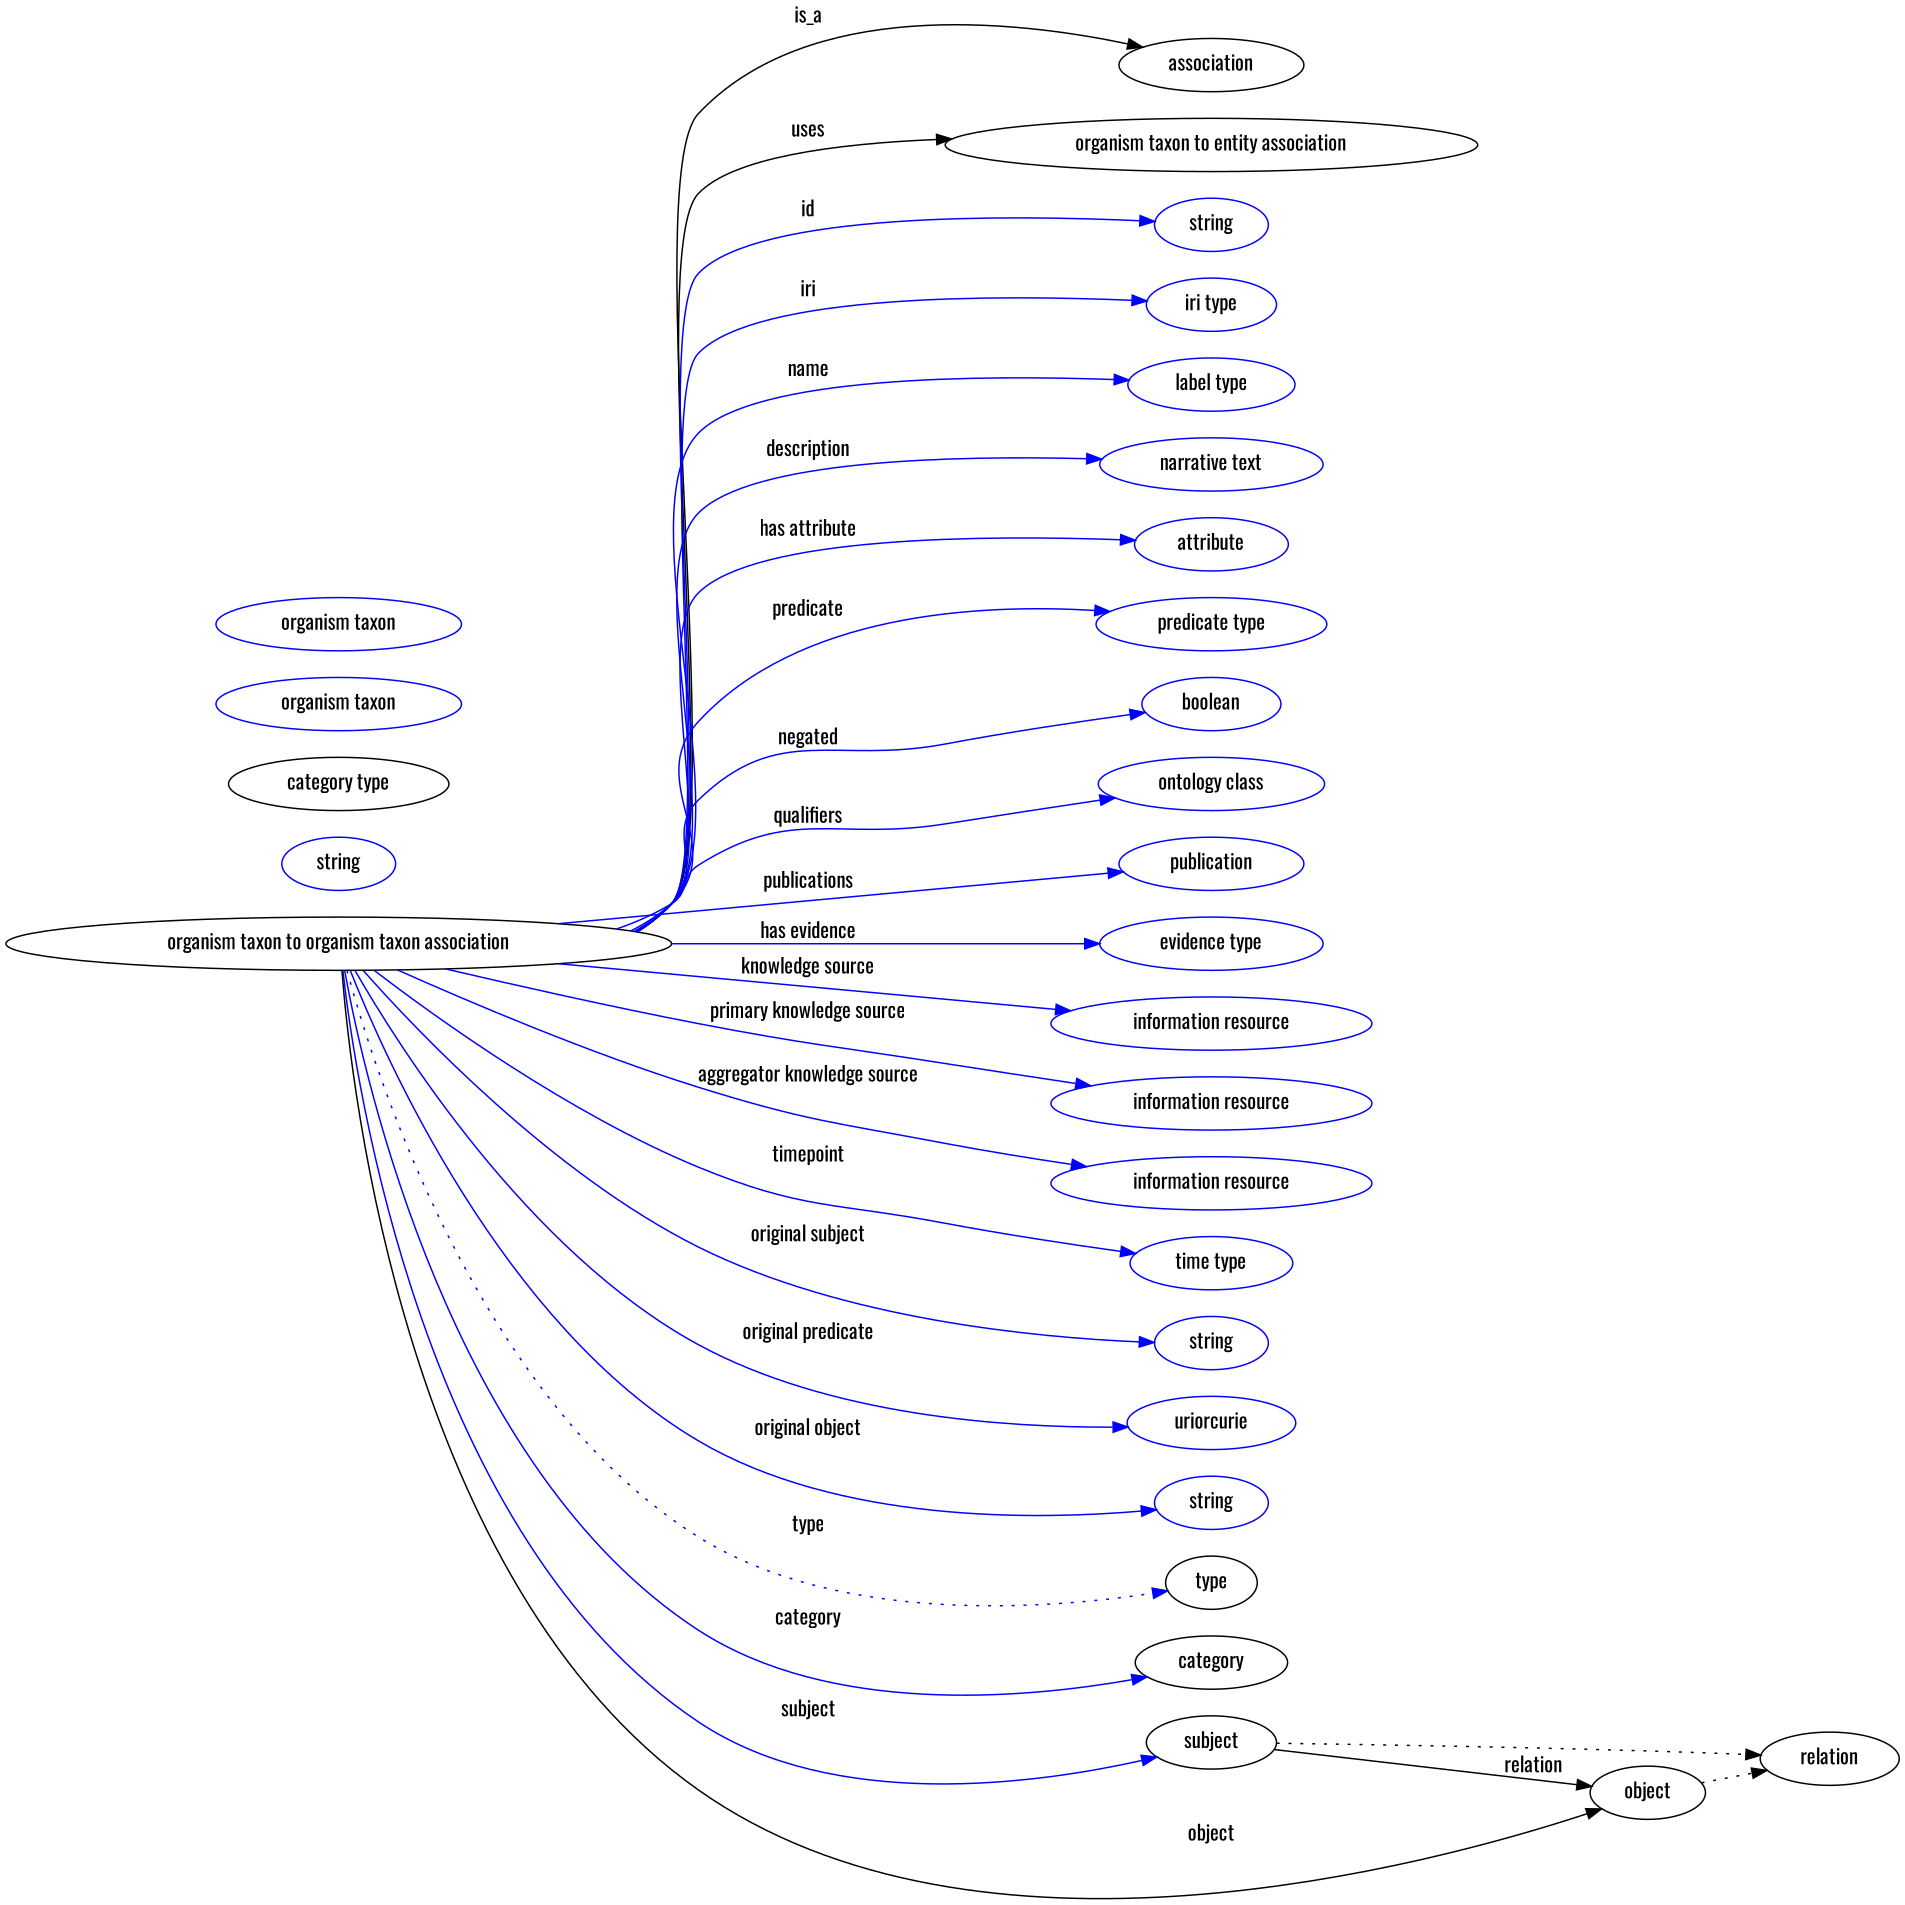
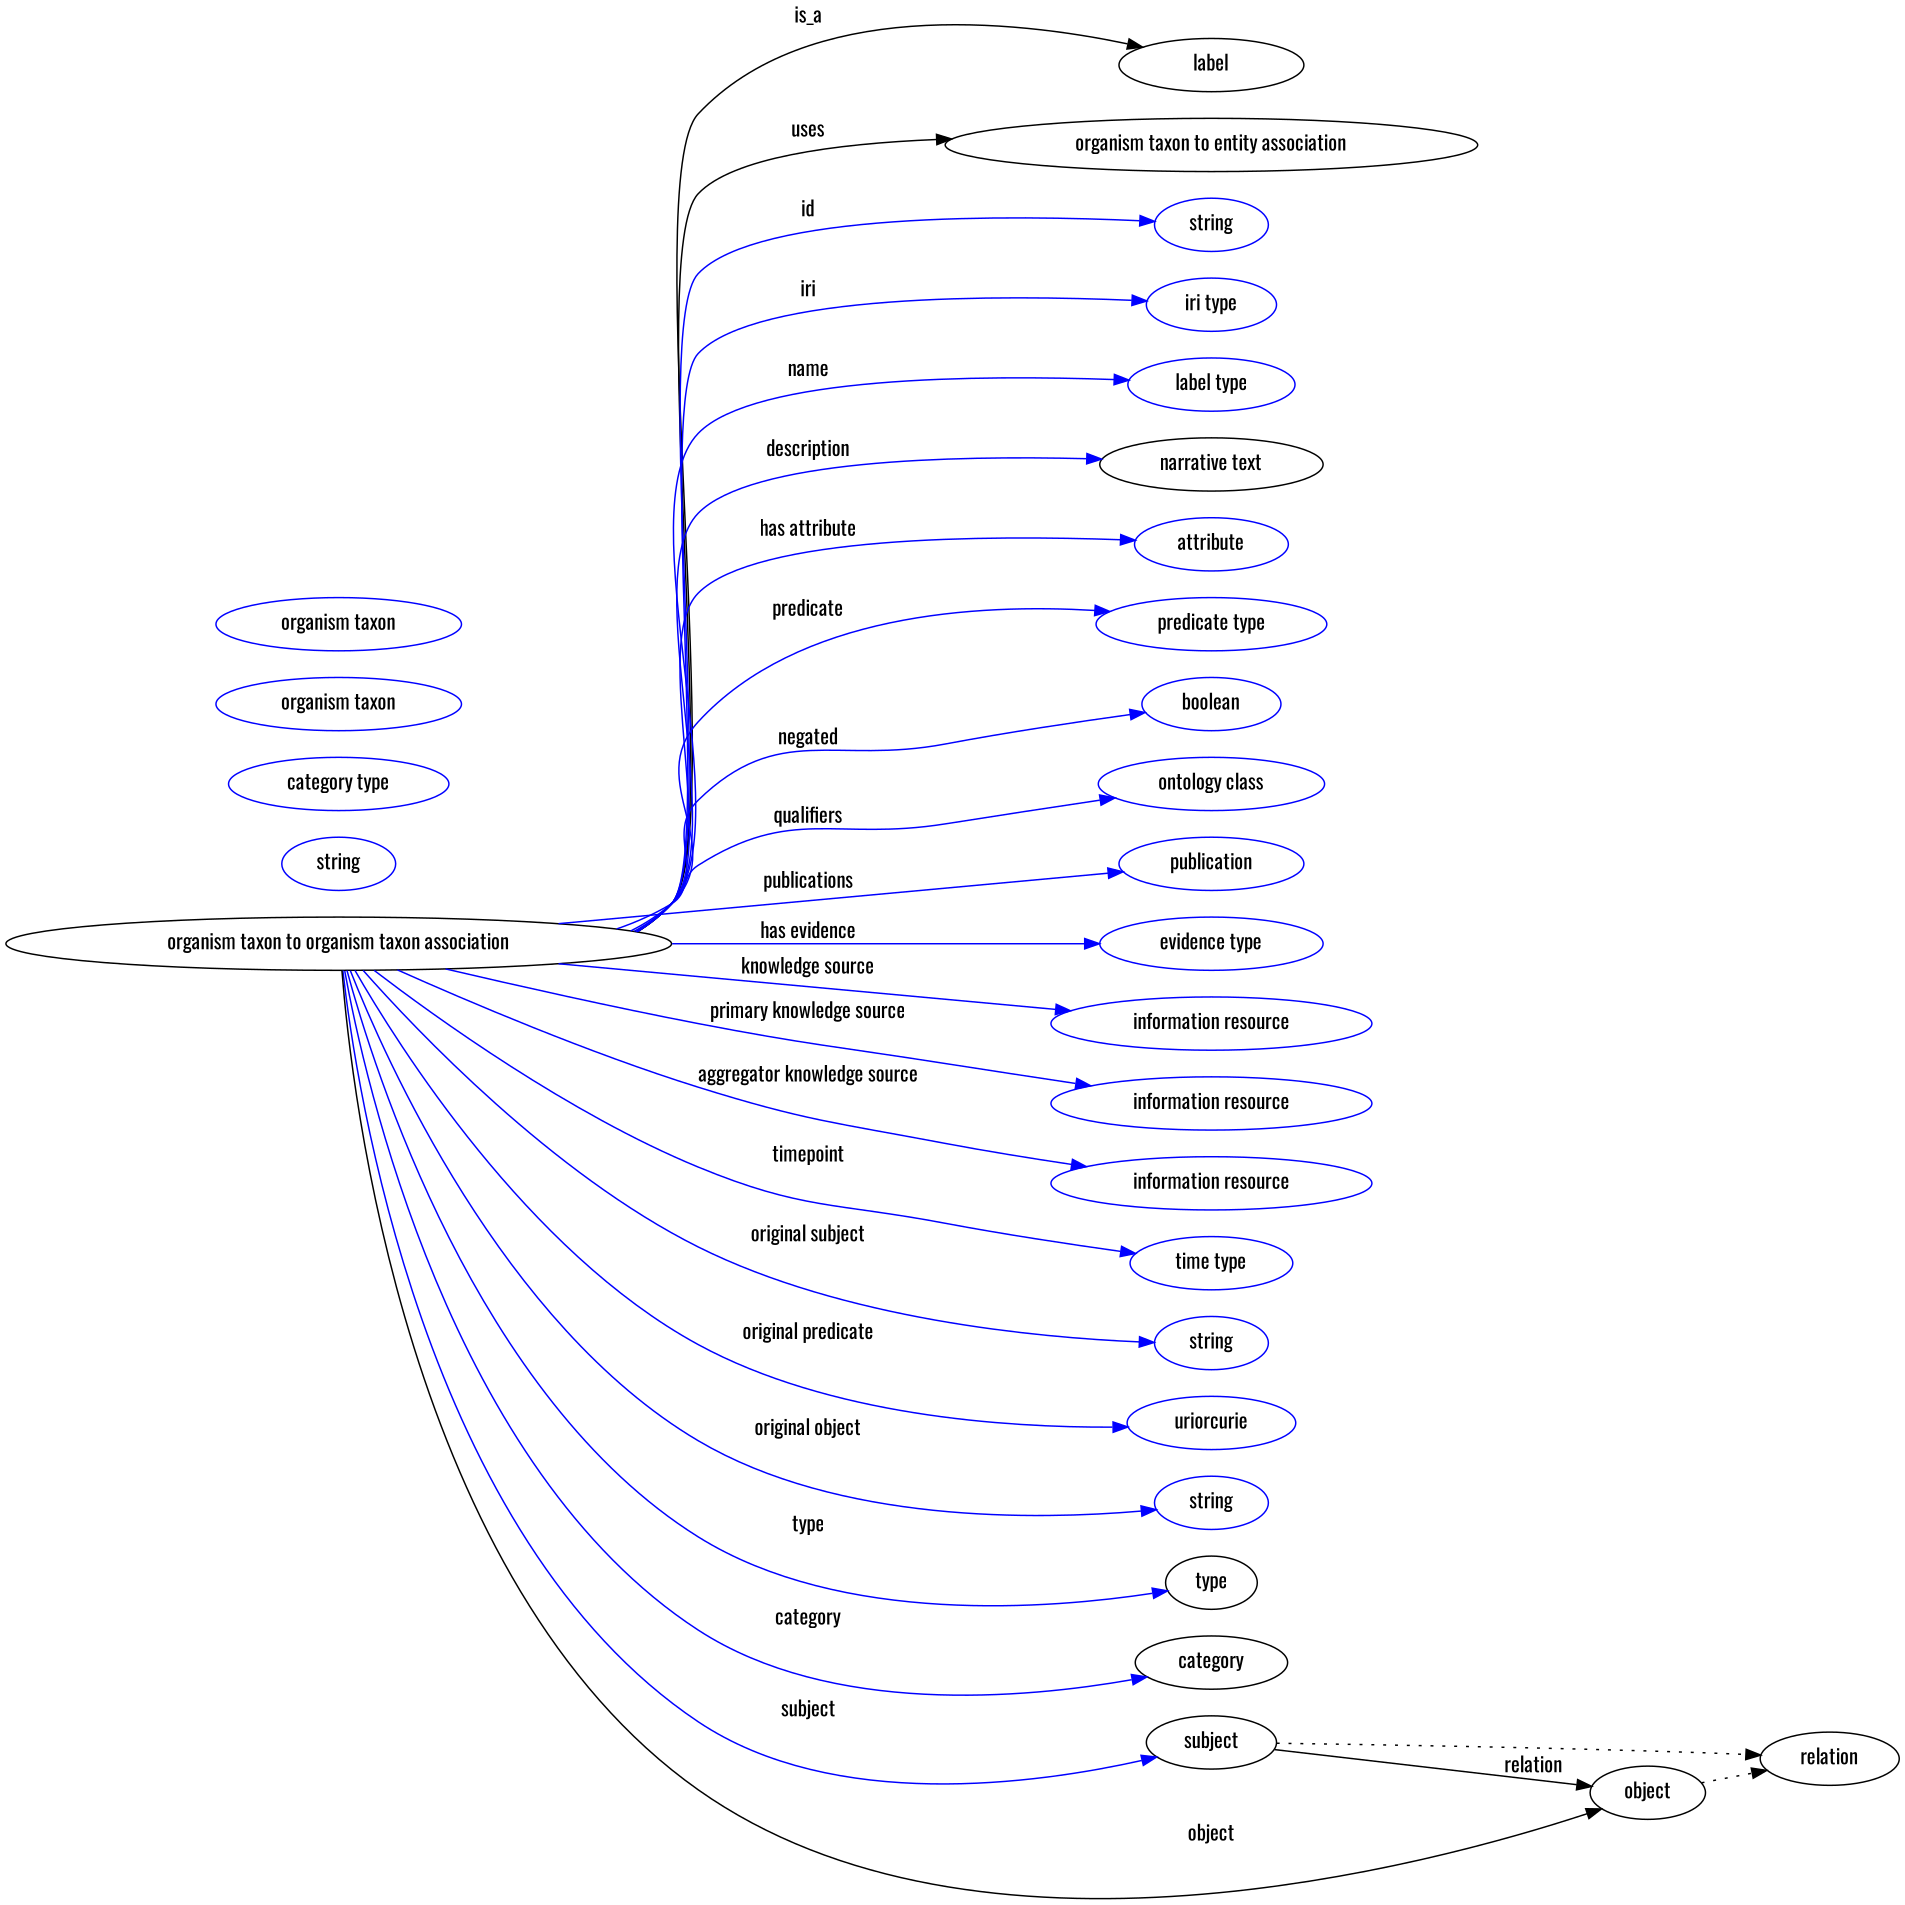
(1211, 65) -> (1211, 65)
(1211, 464) -> (1211, 464)
(339, 784) -> (339, 784)
(615, 1470) -> (615, 1470)
